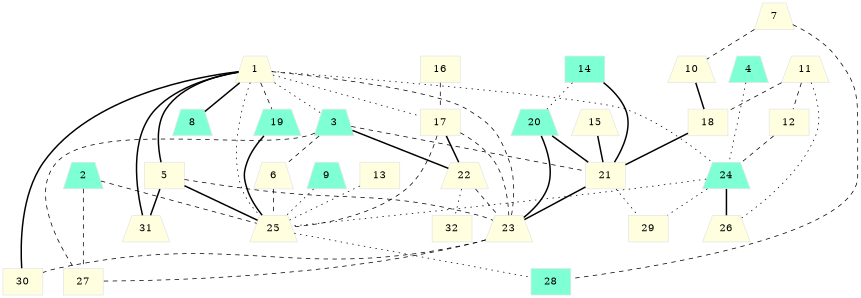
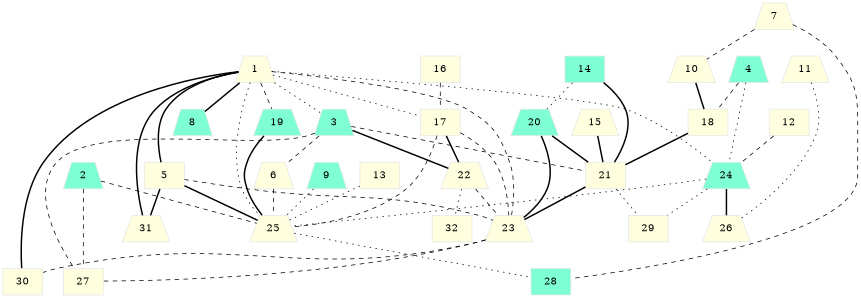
(797, 96) -> none
(755, 97) -> (728, 96)
